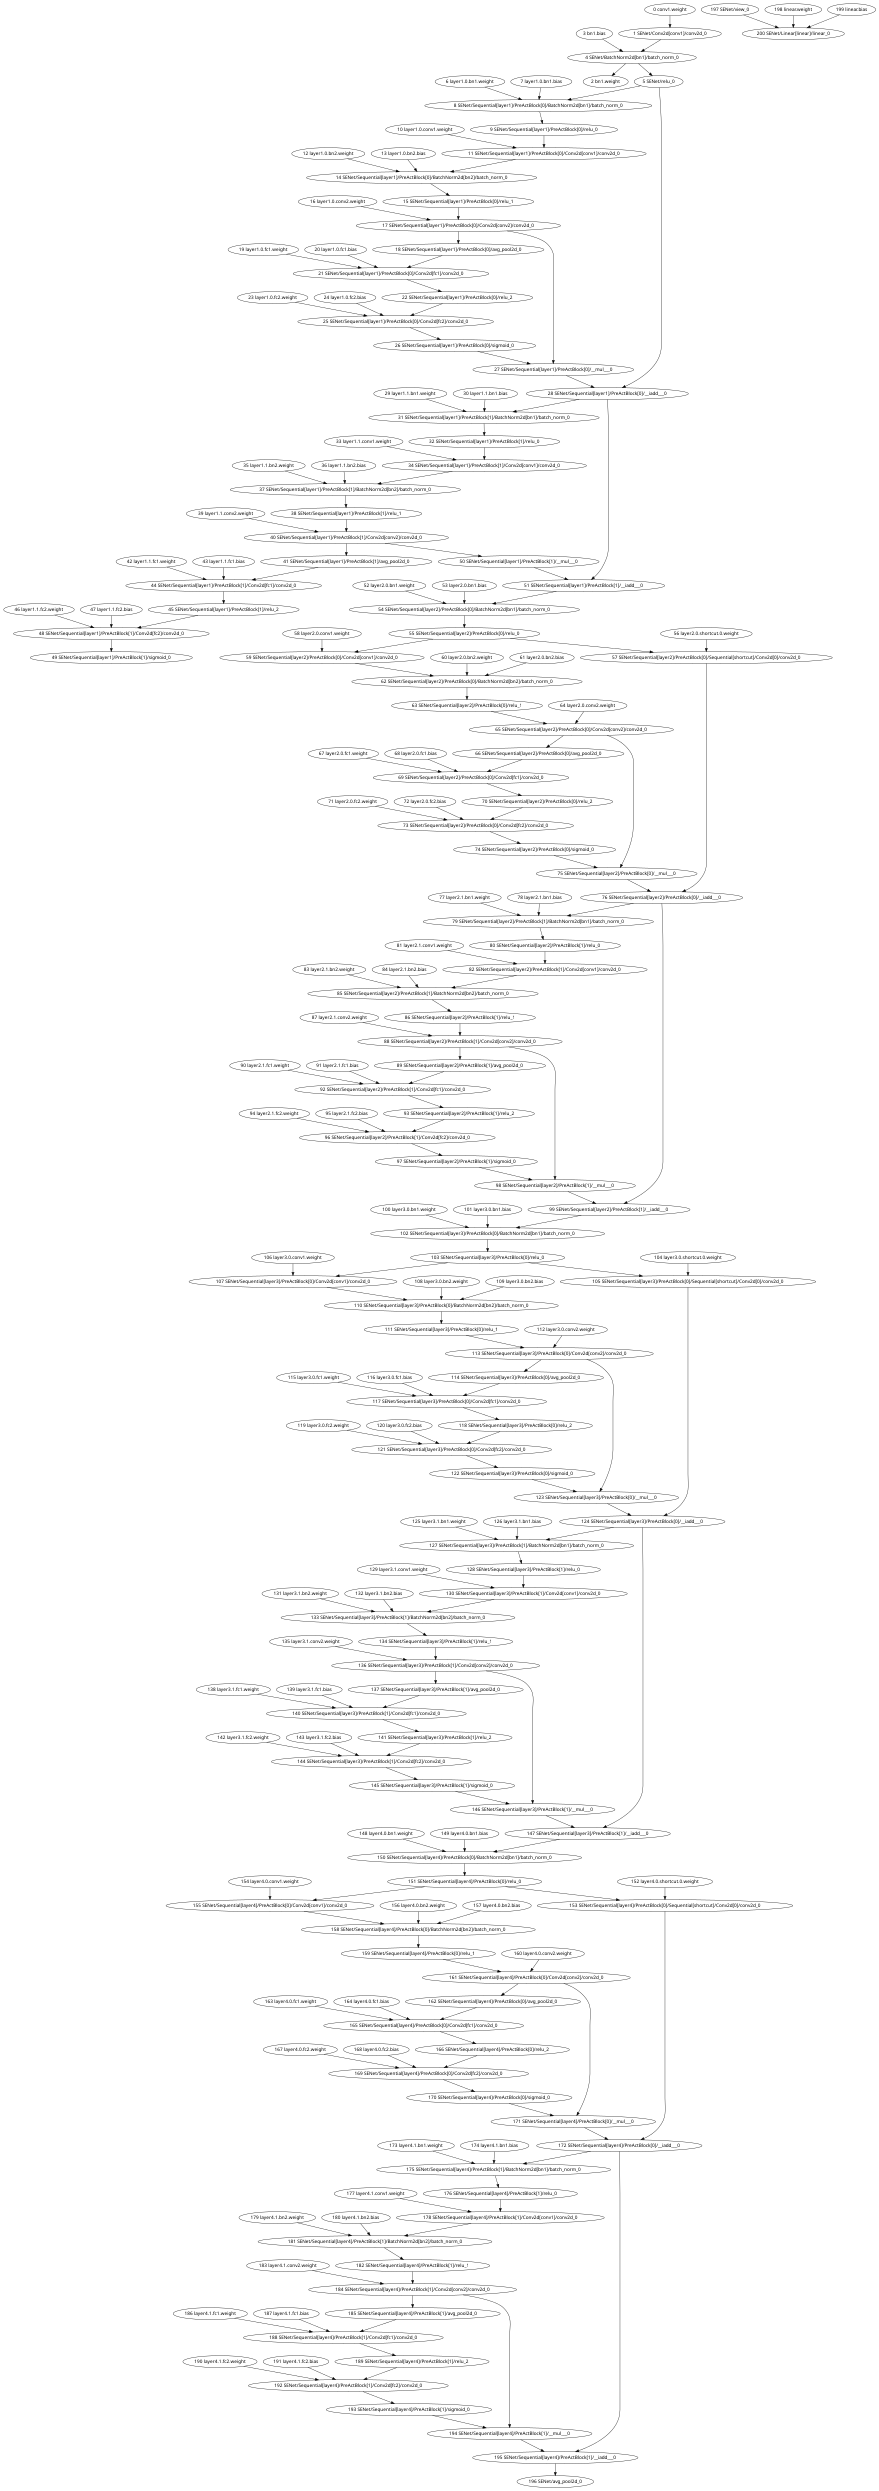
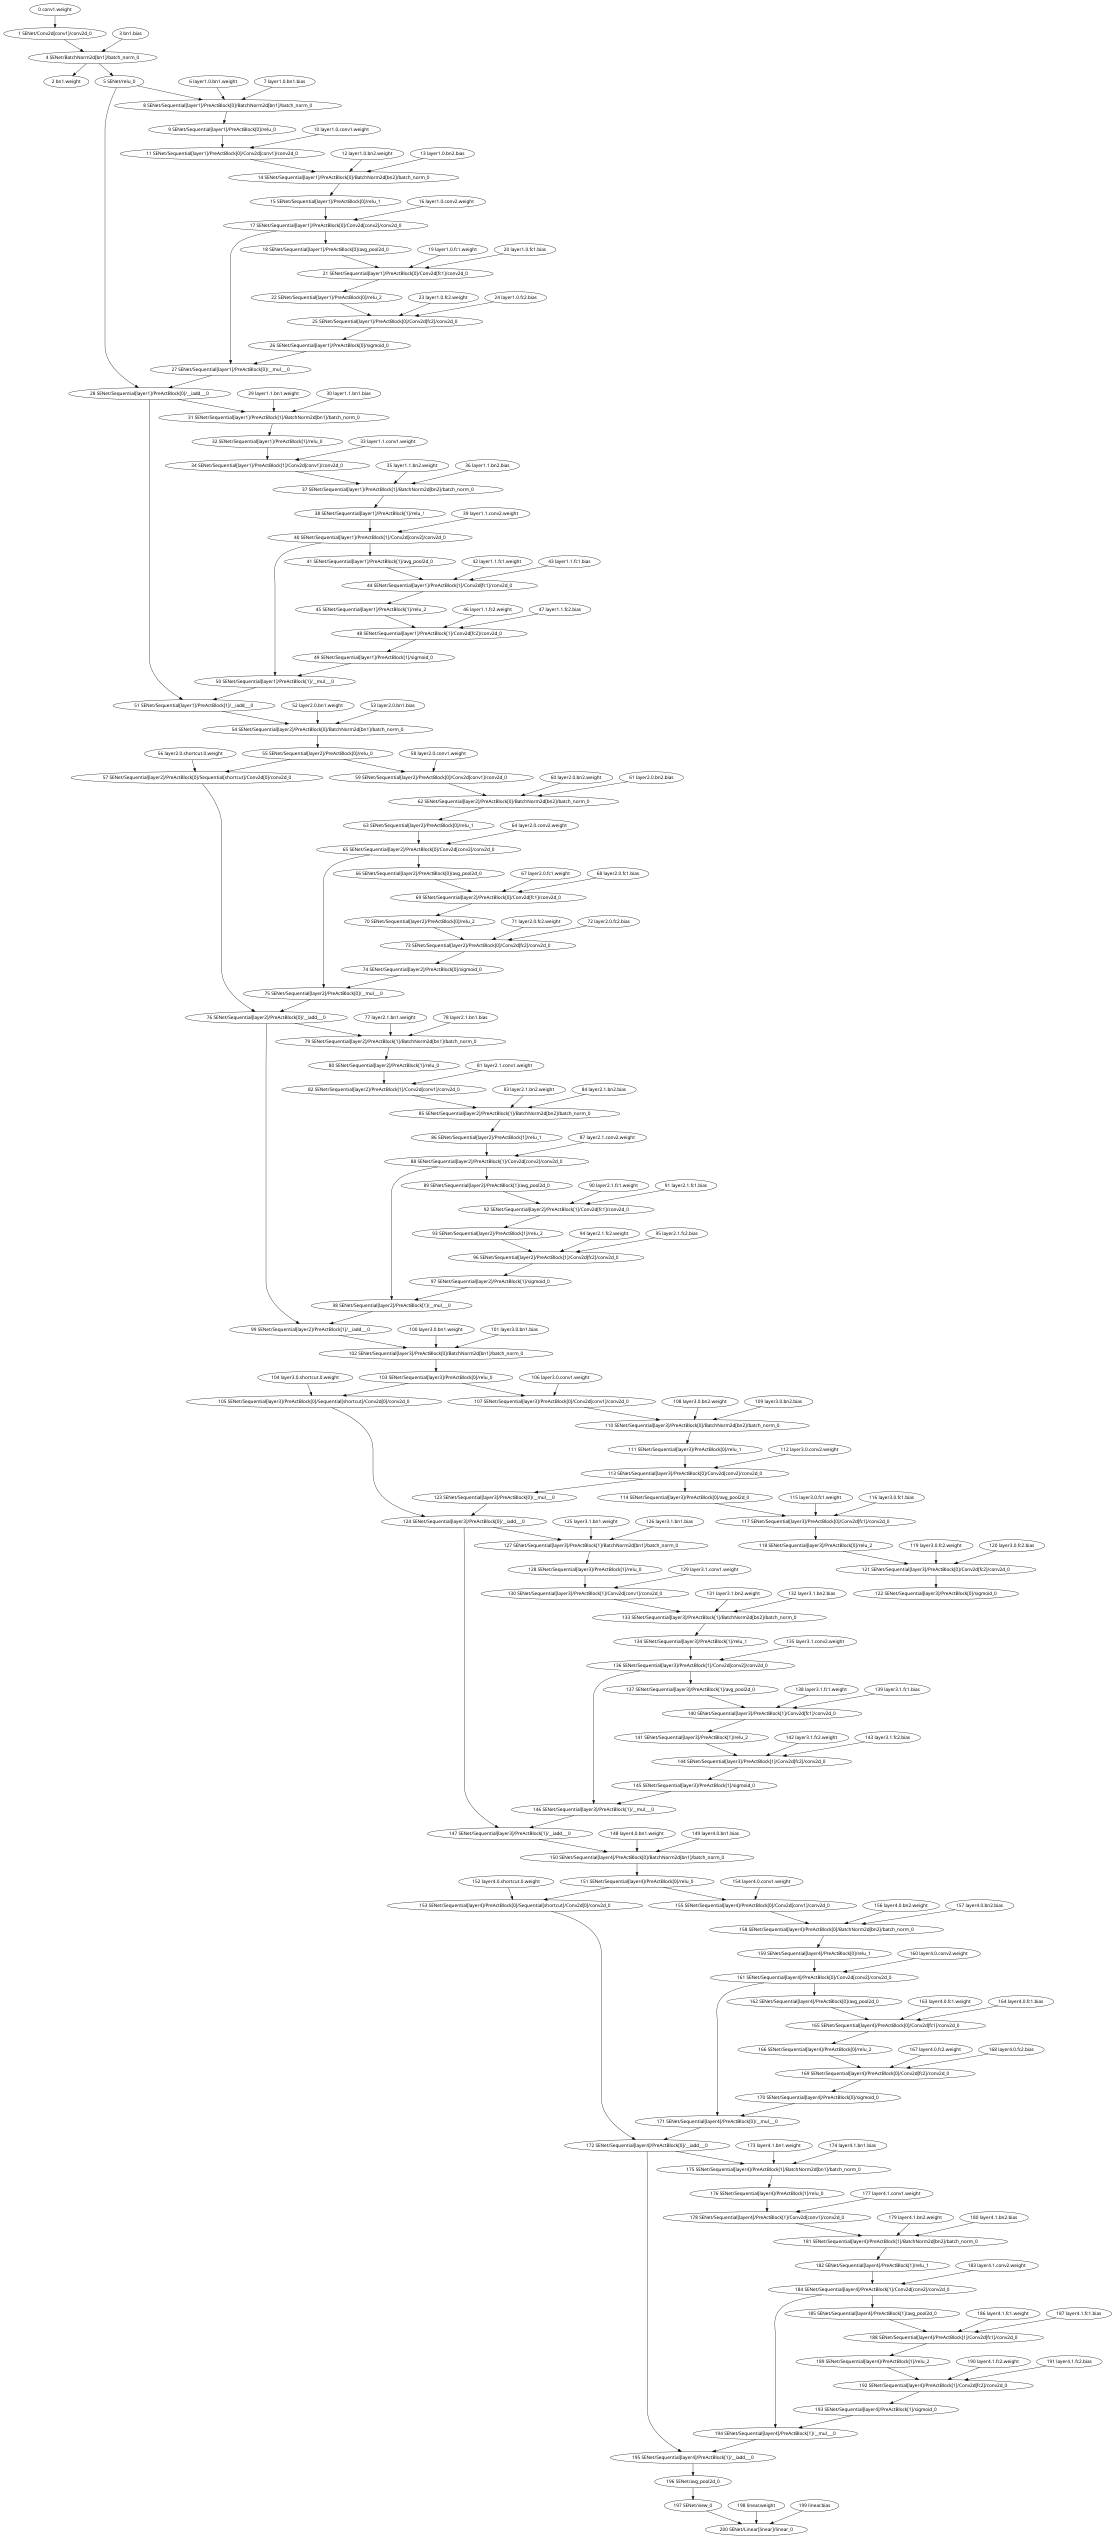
none -> (326, 669)
(553, 1485) -> none
none -> (693, 2492)
